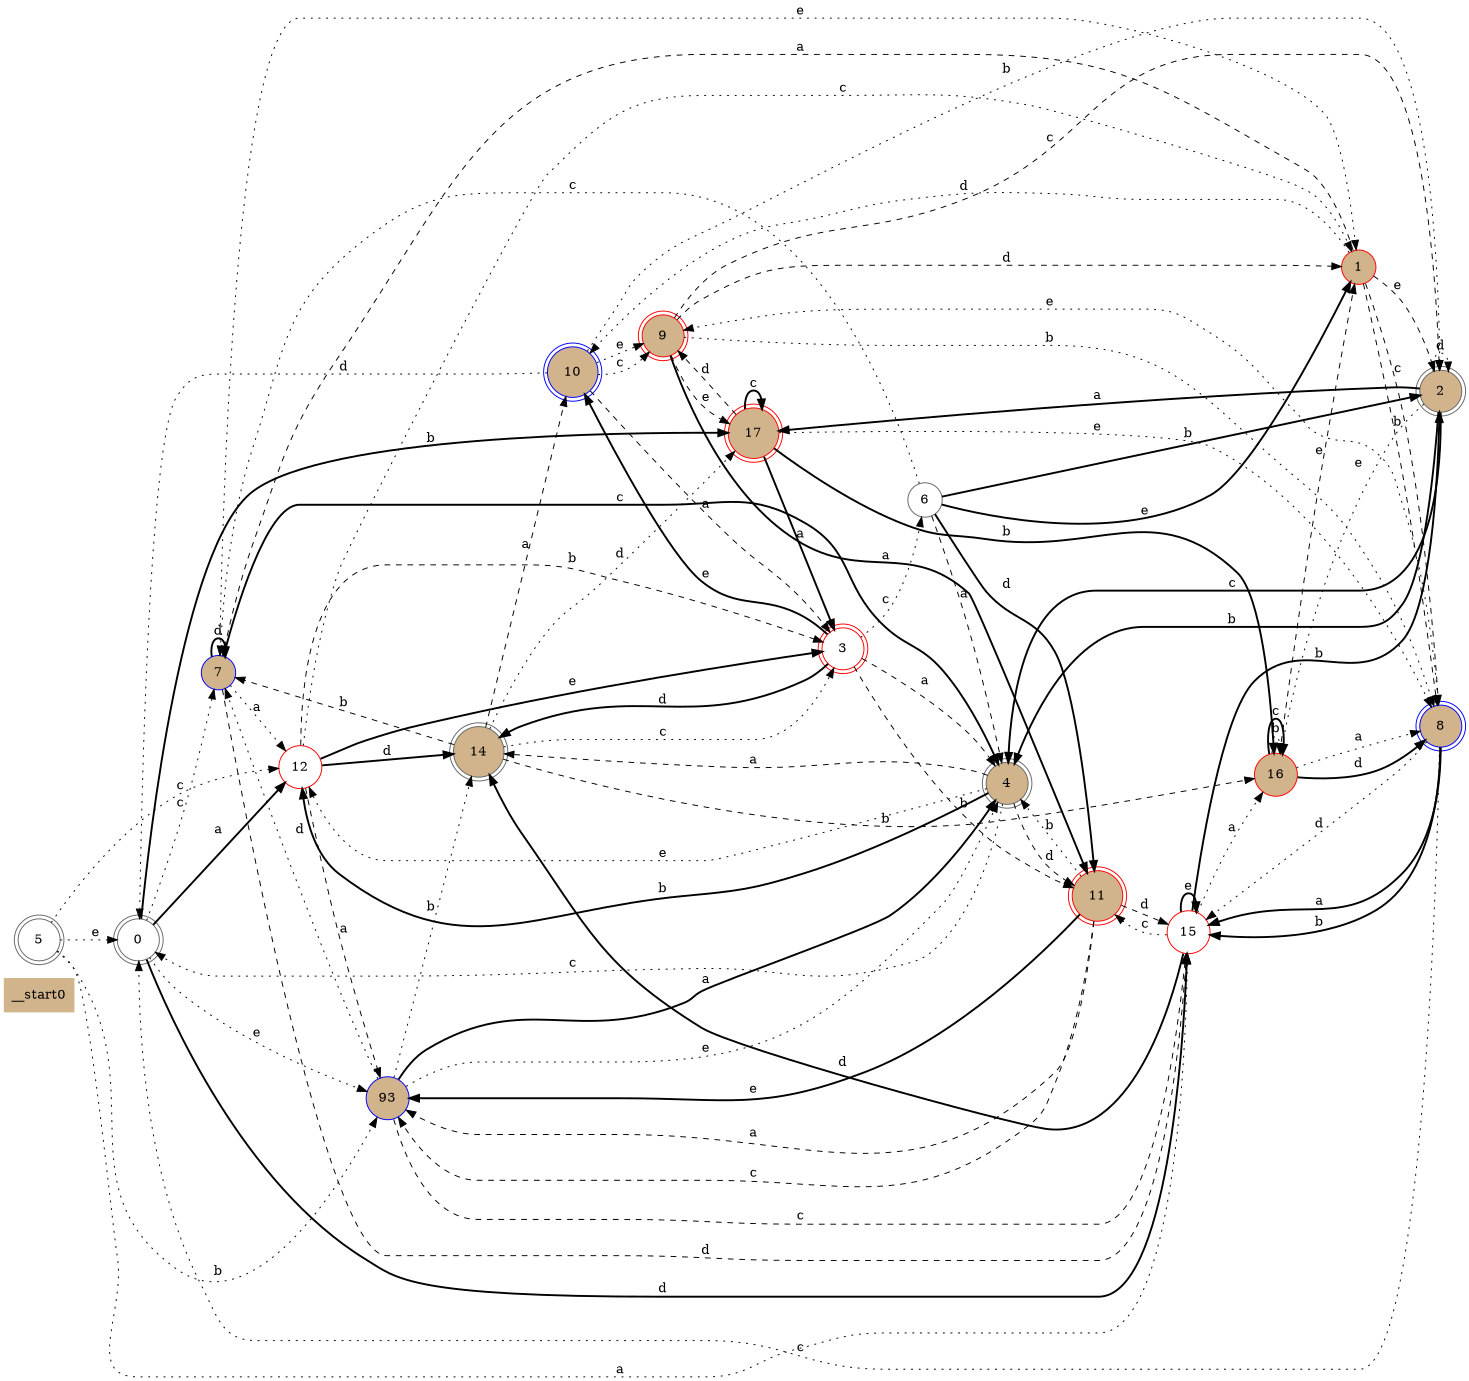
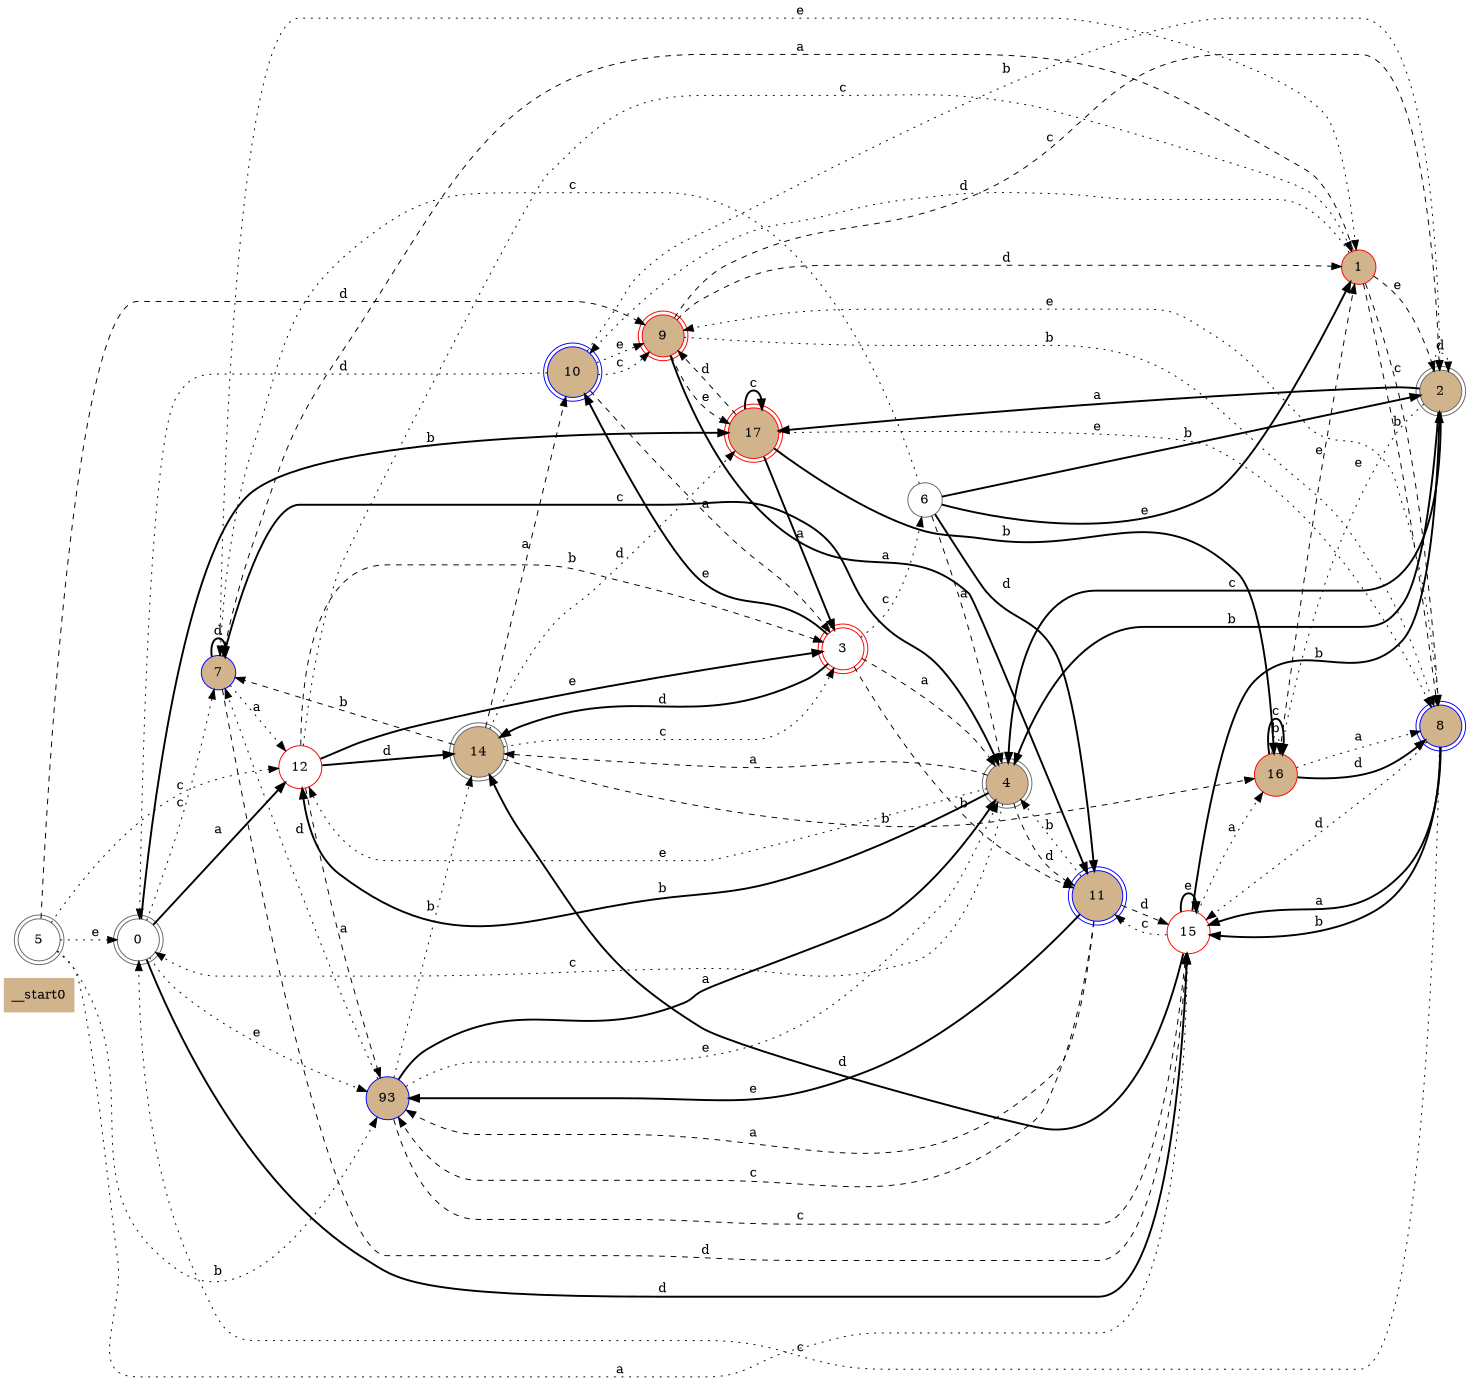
none -> (105, 356)
(1097, 896) -> (1097, 896)
